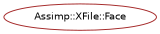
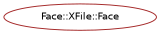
(80, 17) -> (80, 17)
